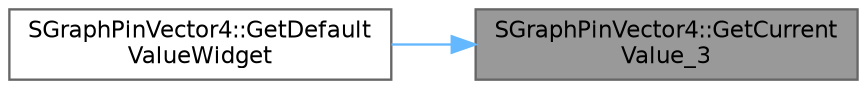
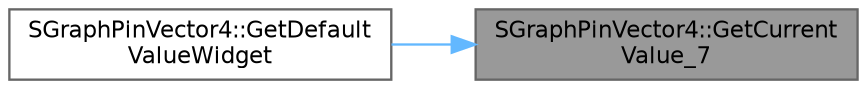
(667, 45) -> (667, 45)
